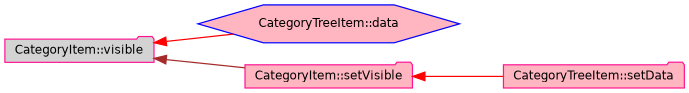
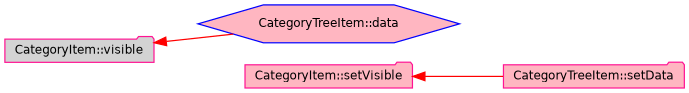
(206, 64) -> none
